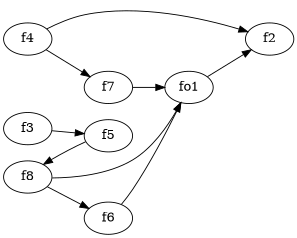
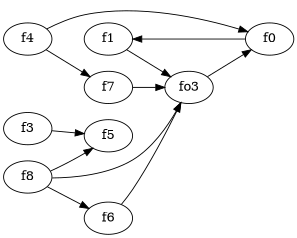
none -> (108, 39)
(270, 39) -> (270, 39)
(189, 87) -> (189, 87)
(68, 150) -> (68, 162)
